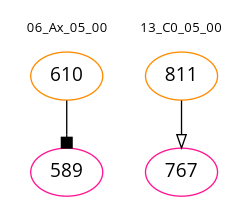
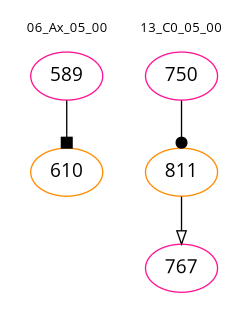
none -> (182, 76)
(67, 118) -> (67, 118)
